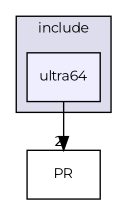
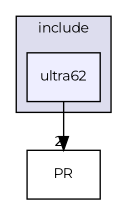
(64, 77) -> (64, 77)
